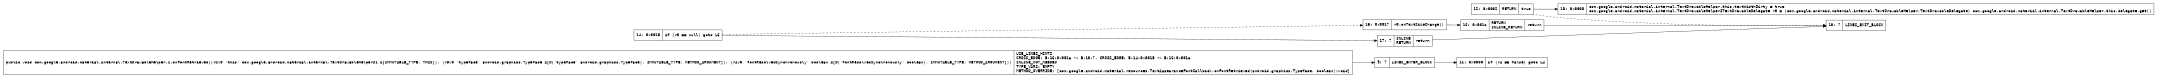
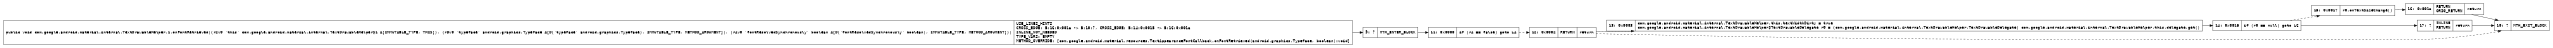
(1526, 9) -> (1587, 32)
(1864, 25) -> (2530, 25)
none -> (2206, 26)
(1507, 27) -> (2449, 11)
none -> (1523, 32)
(1412, 62) -> (1398, 32)
